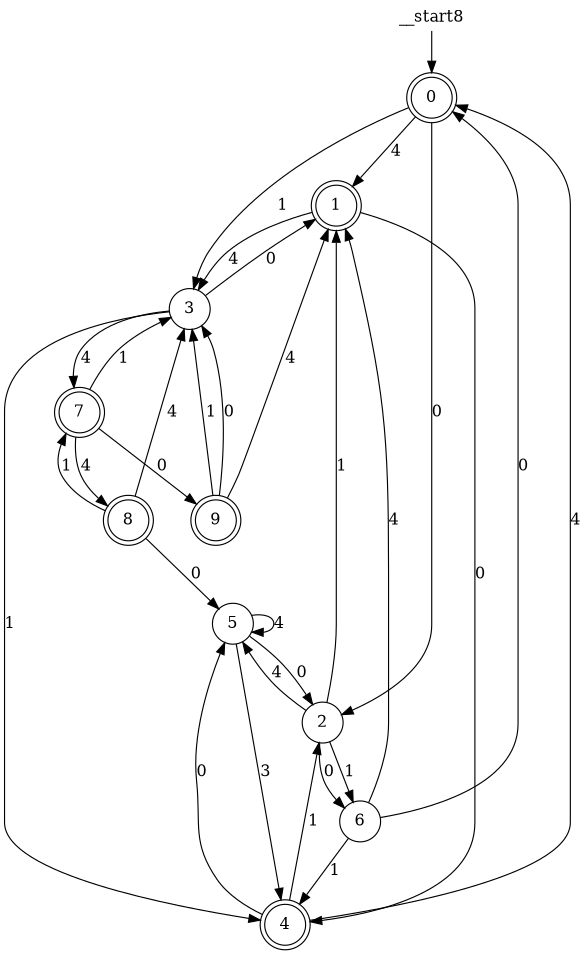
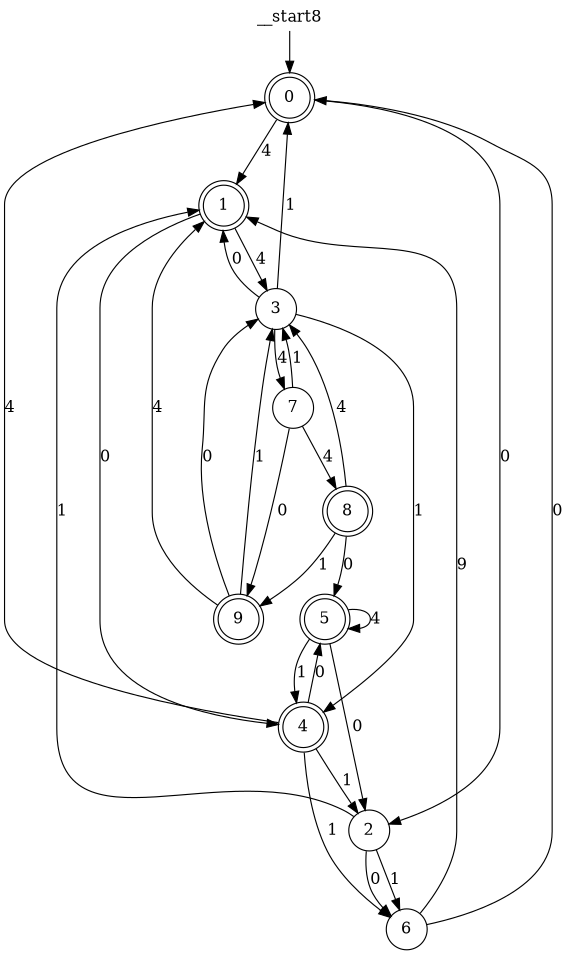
(287, 174) -> (282, 211)
(80, 412) -> (293, 408)
(69, 485) -> (307, 570)
(394, 520) -> (462, 565)
(233, 624) -> (325, 619)
(274, 684) -> none
(266, 772) -> (302, 673)
(328, 866) -> (323, 841)
